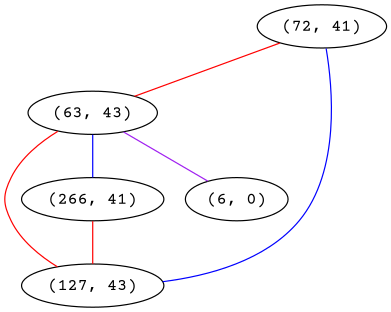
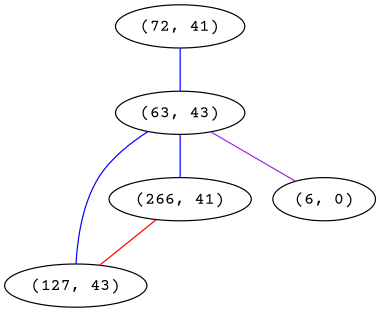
(207, 70) -> (180, 70)
(5, 199) -> (93, 187)
(307, 210) -> none
